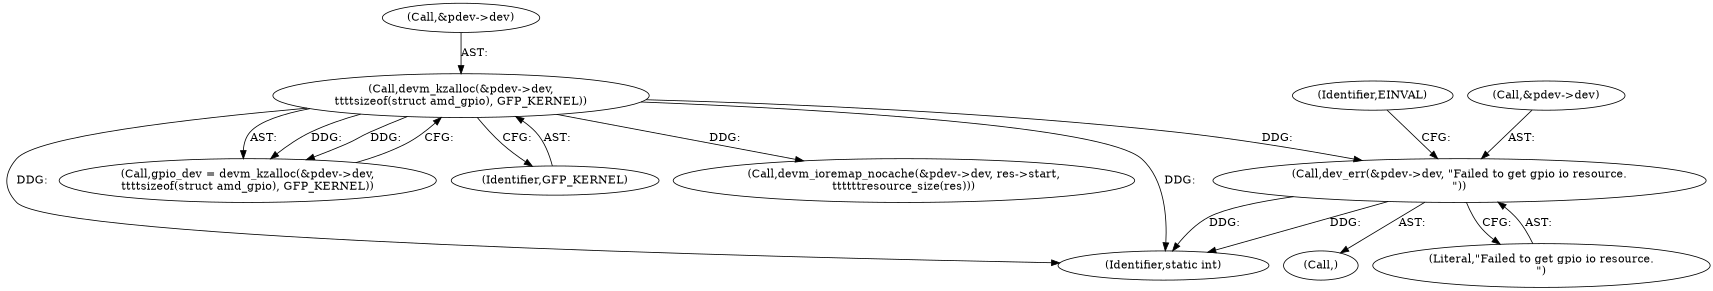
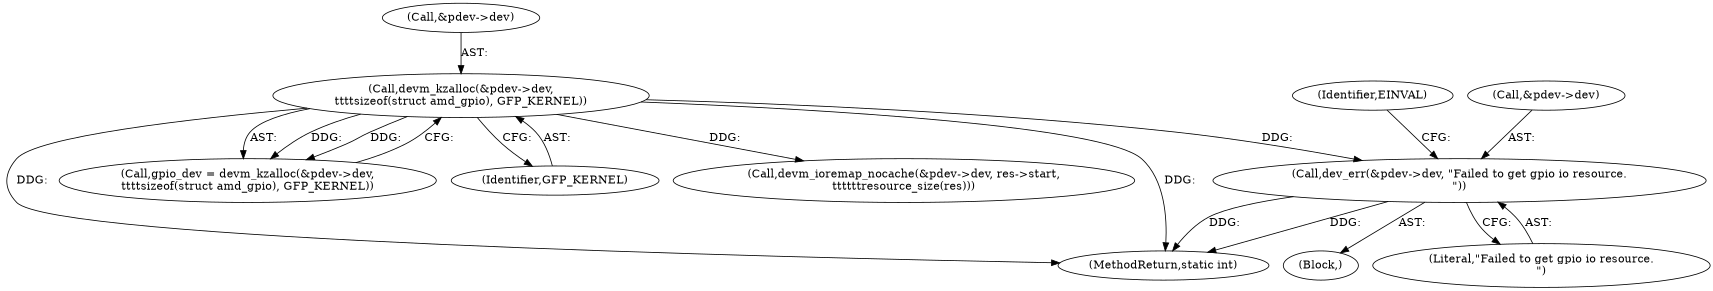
(1163, 266) -> (1163, 266)
(1321, 266) -> (1321, 266)
